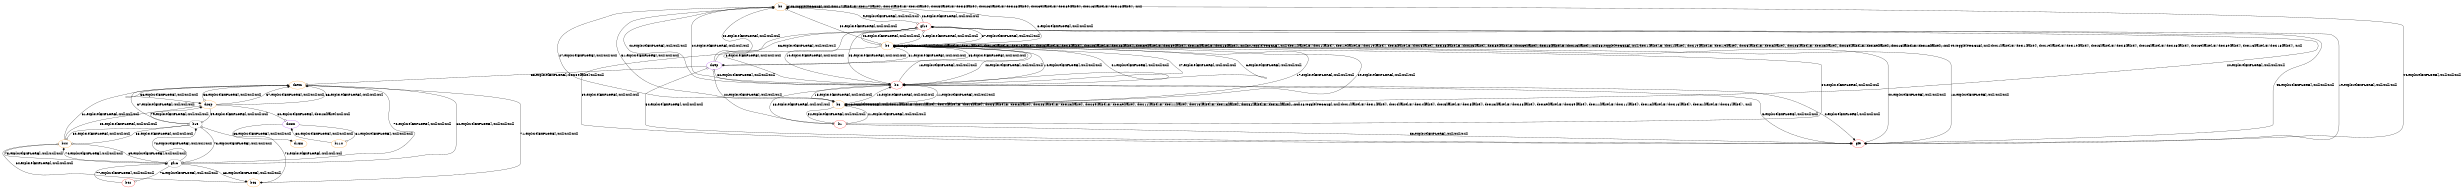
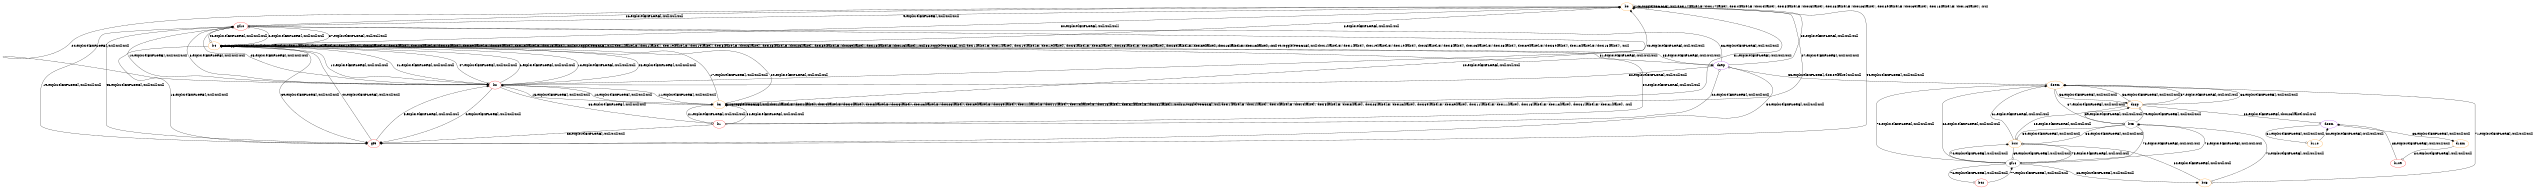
(196, 124) -> (2131, 124)
(520, 156) -> (2431, 98)
none -> (2398, 163)
